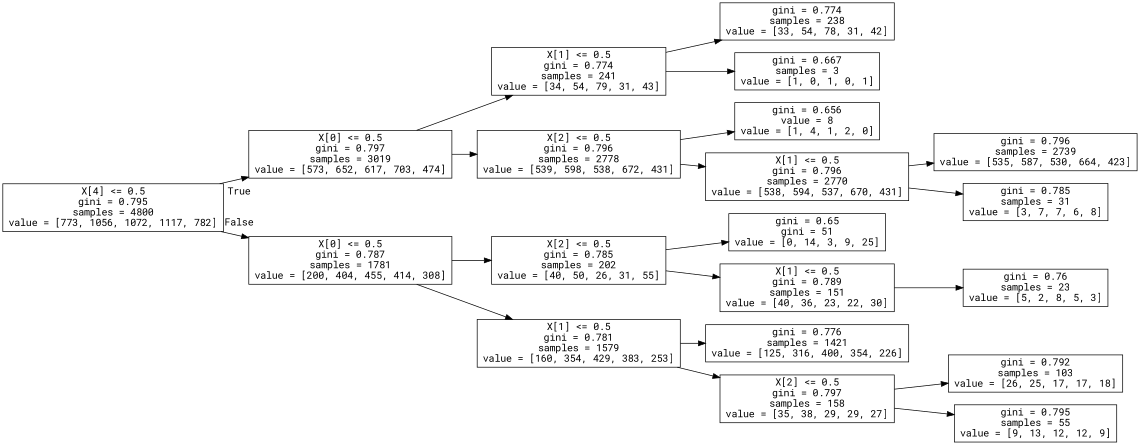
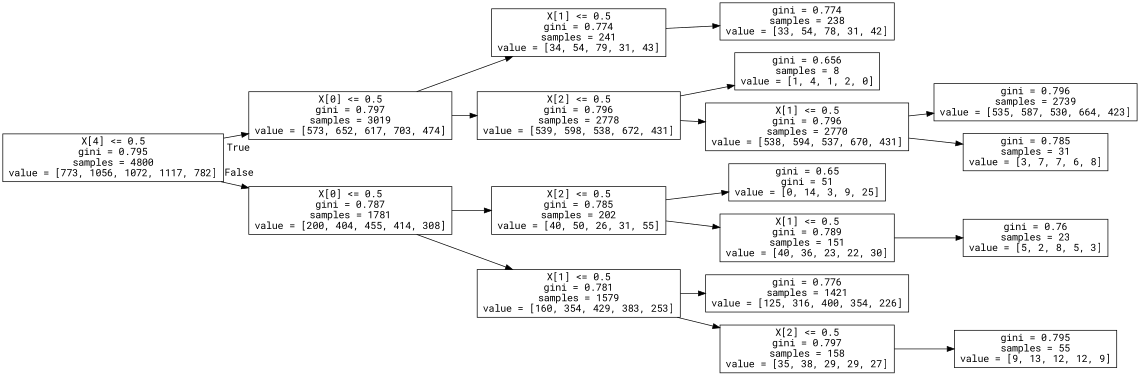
(807, 71) -> none
(807, 121) -> (807, 71)
(1036, 374) -> none
